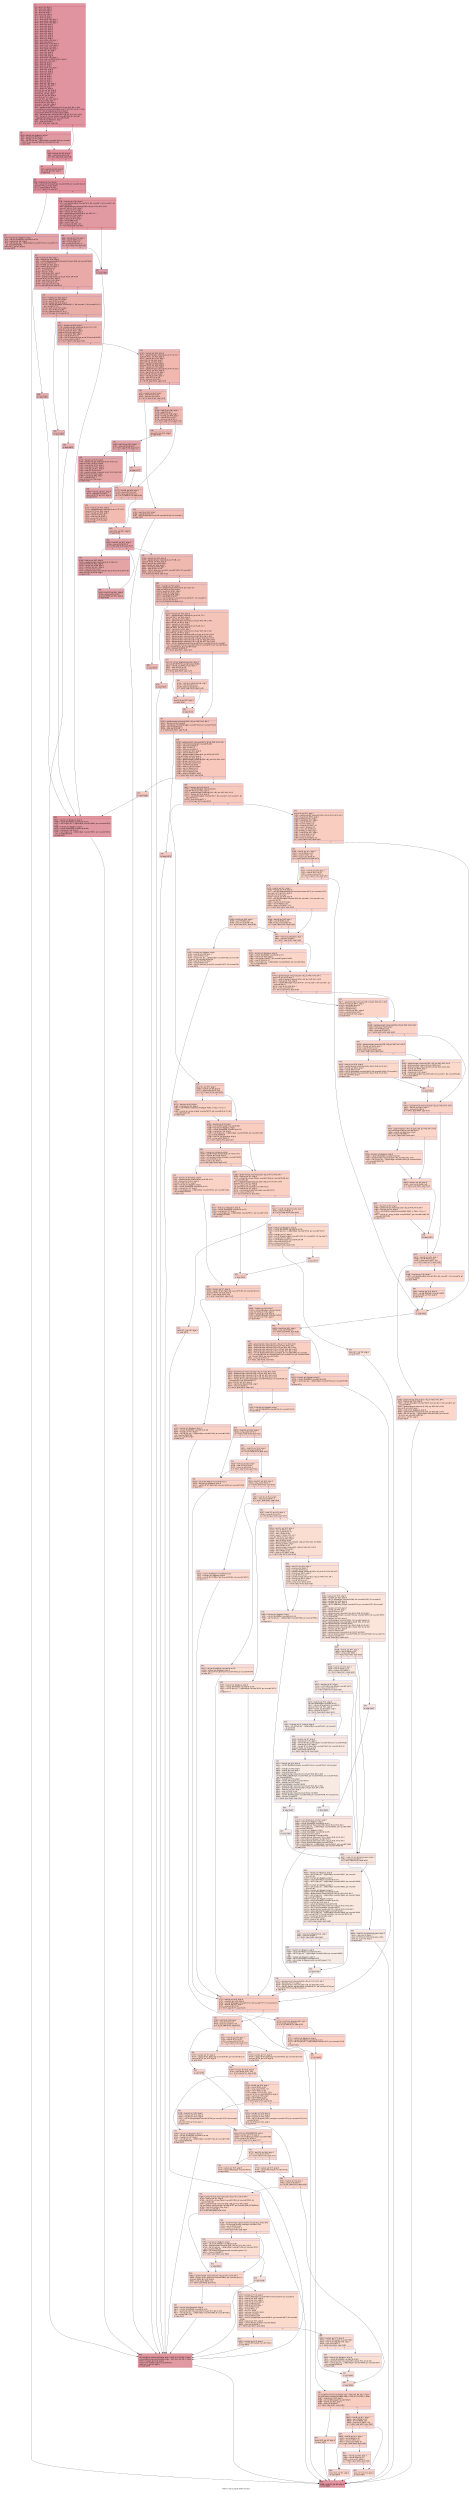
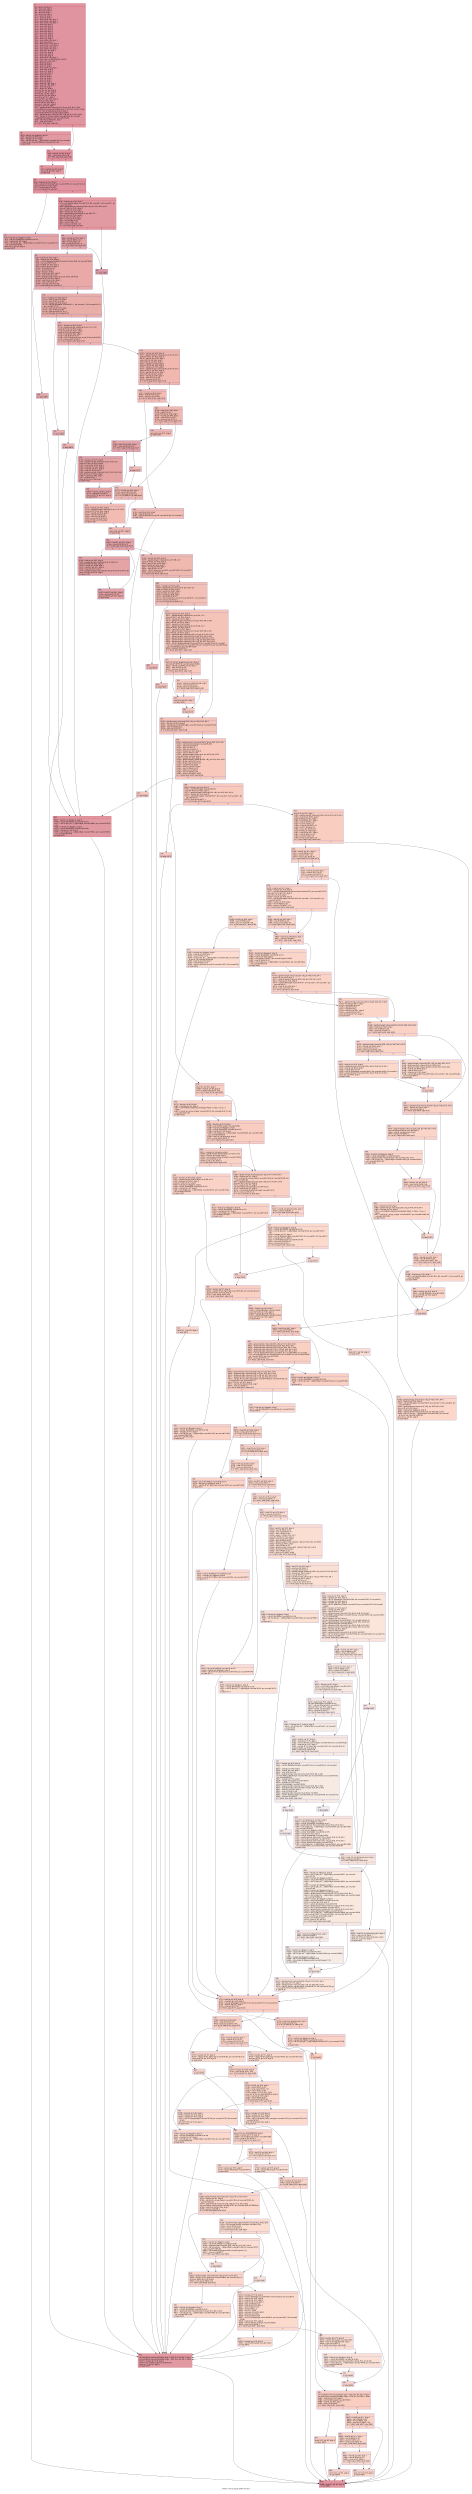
(188, 2308) -> (188, 2308)
